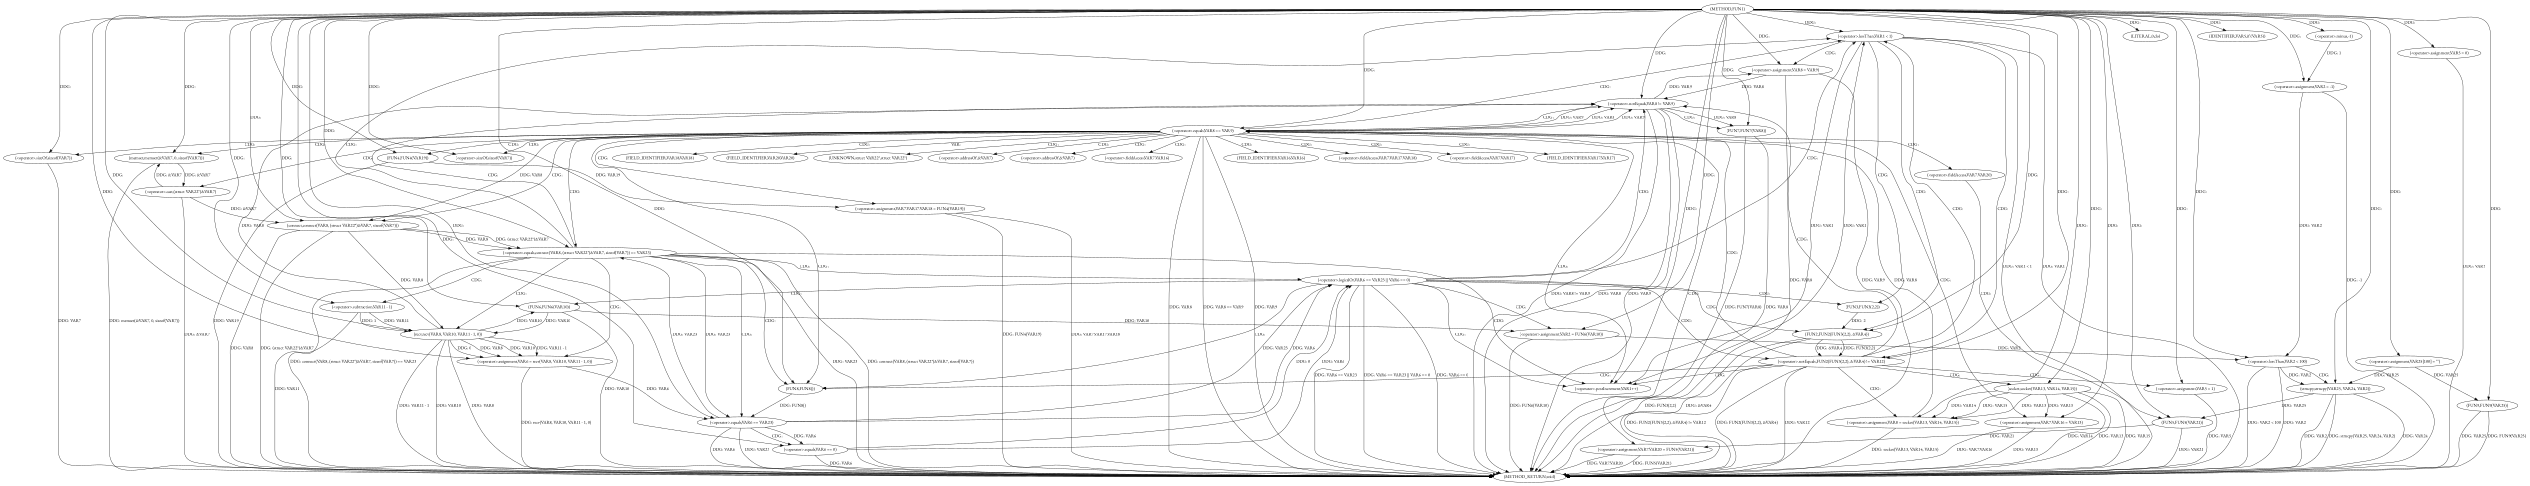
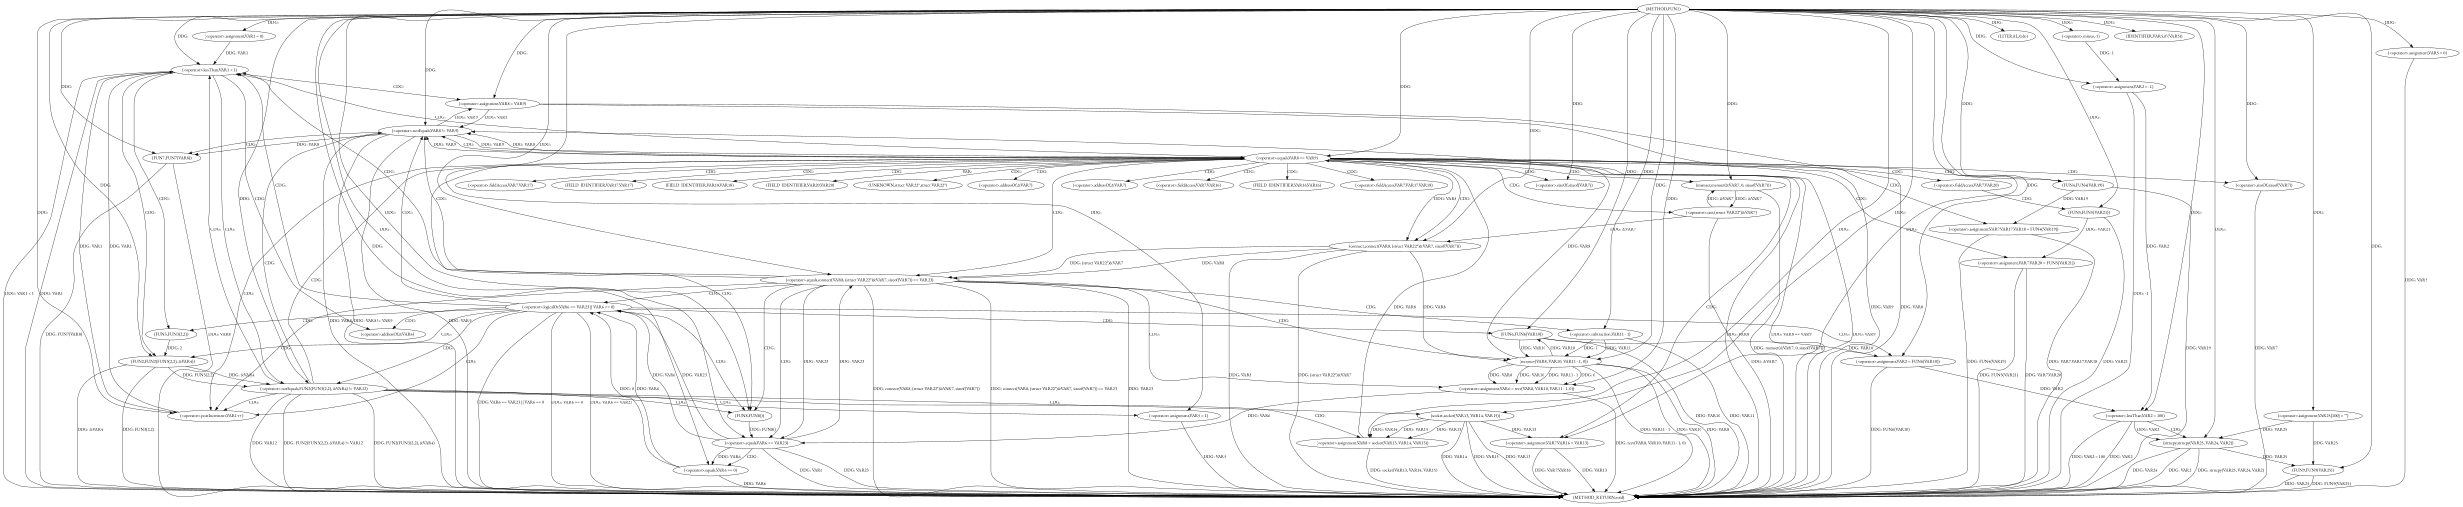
none -> (234, 36)
none -> (388, 334)
(2259, 406) -> (2256, 457)
